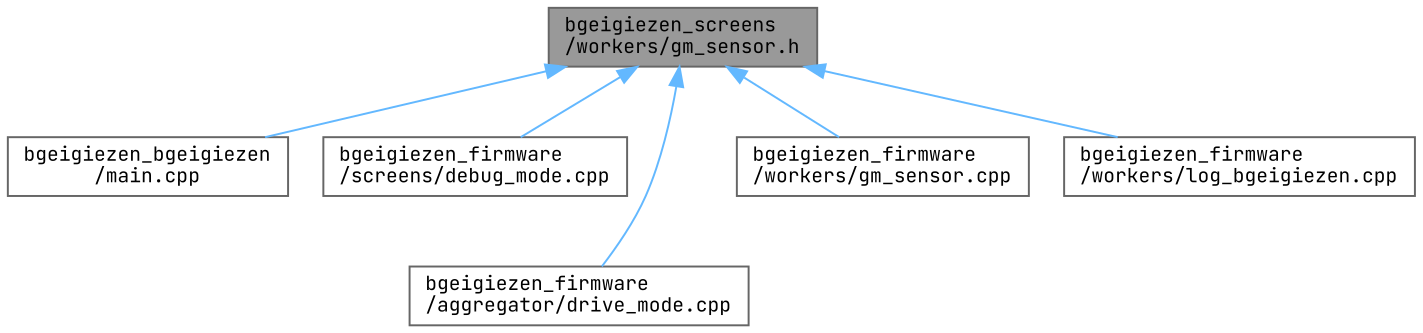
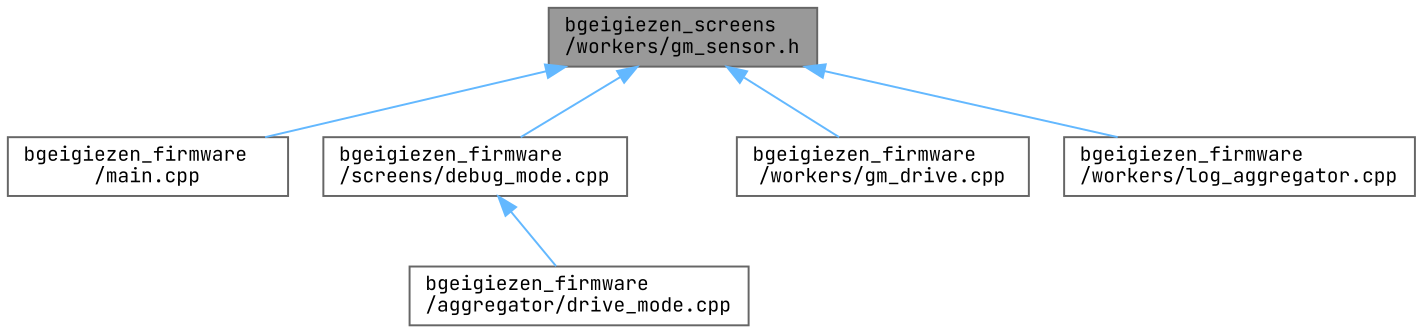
(148, 167) -> (148, 167)
(883, 167) -> (883, 167)
(1240, 167) -> (1240, 167)
(651, 182) -> (533, 239)
